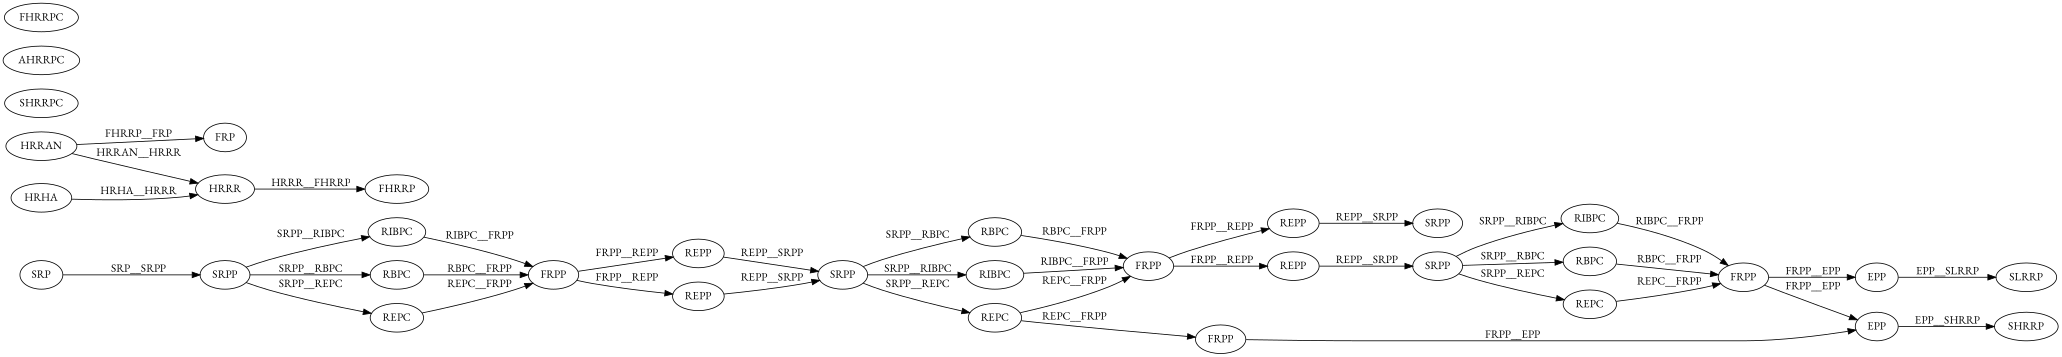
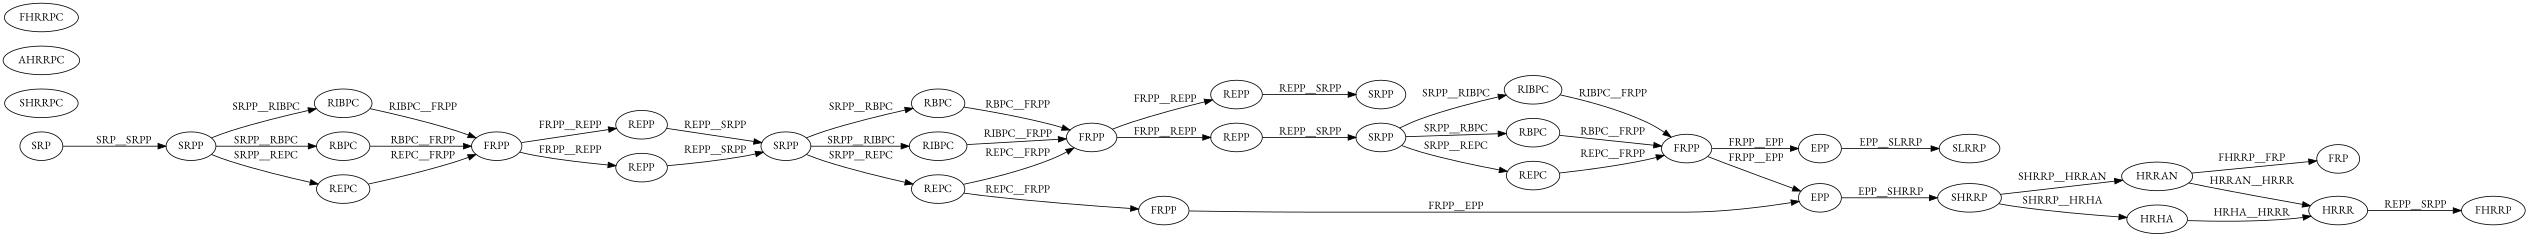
(310, 183) -> (2414, 205)
none -> (2058, 188)
none -> (2059, 212)
